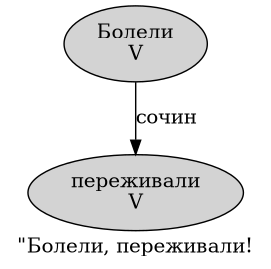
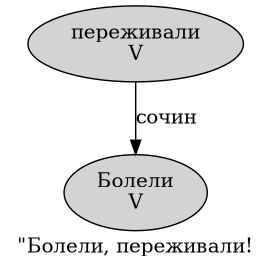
(136, 111) -> (136, 111)
